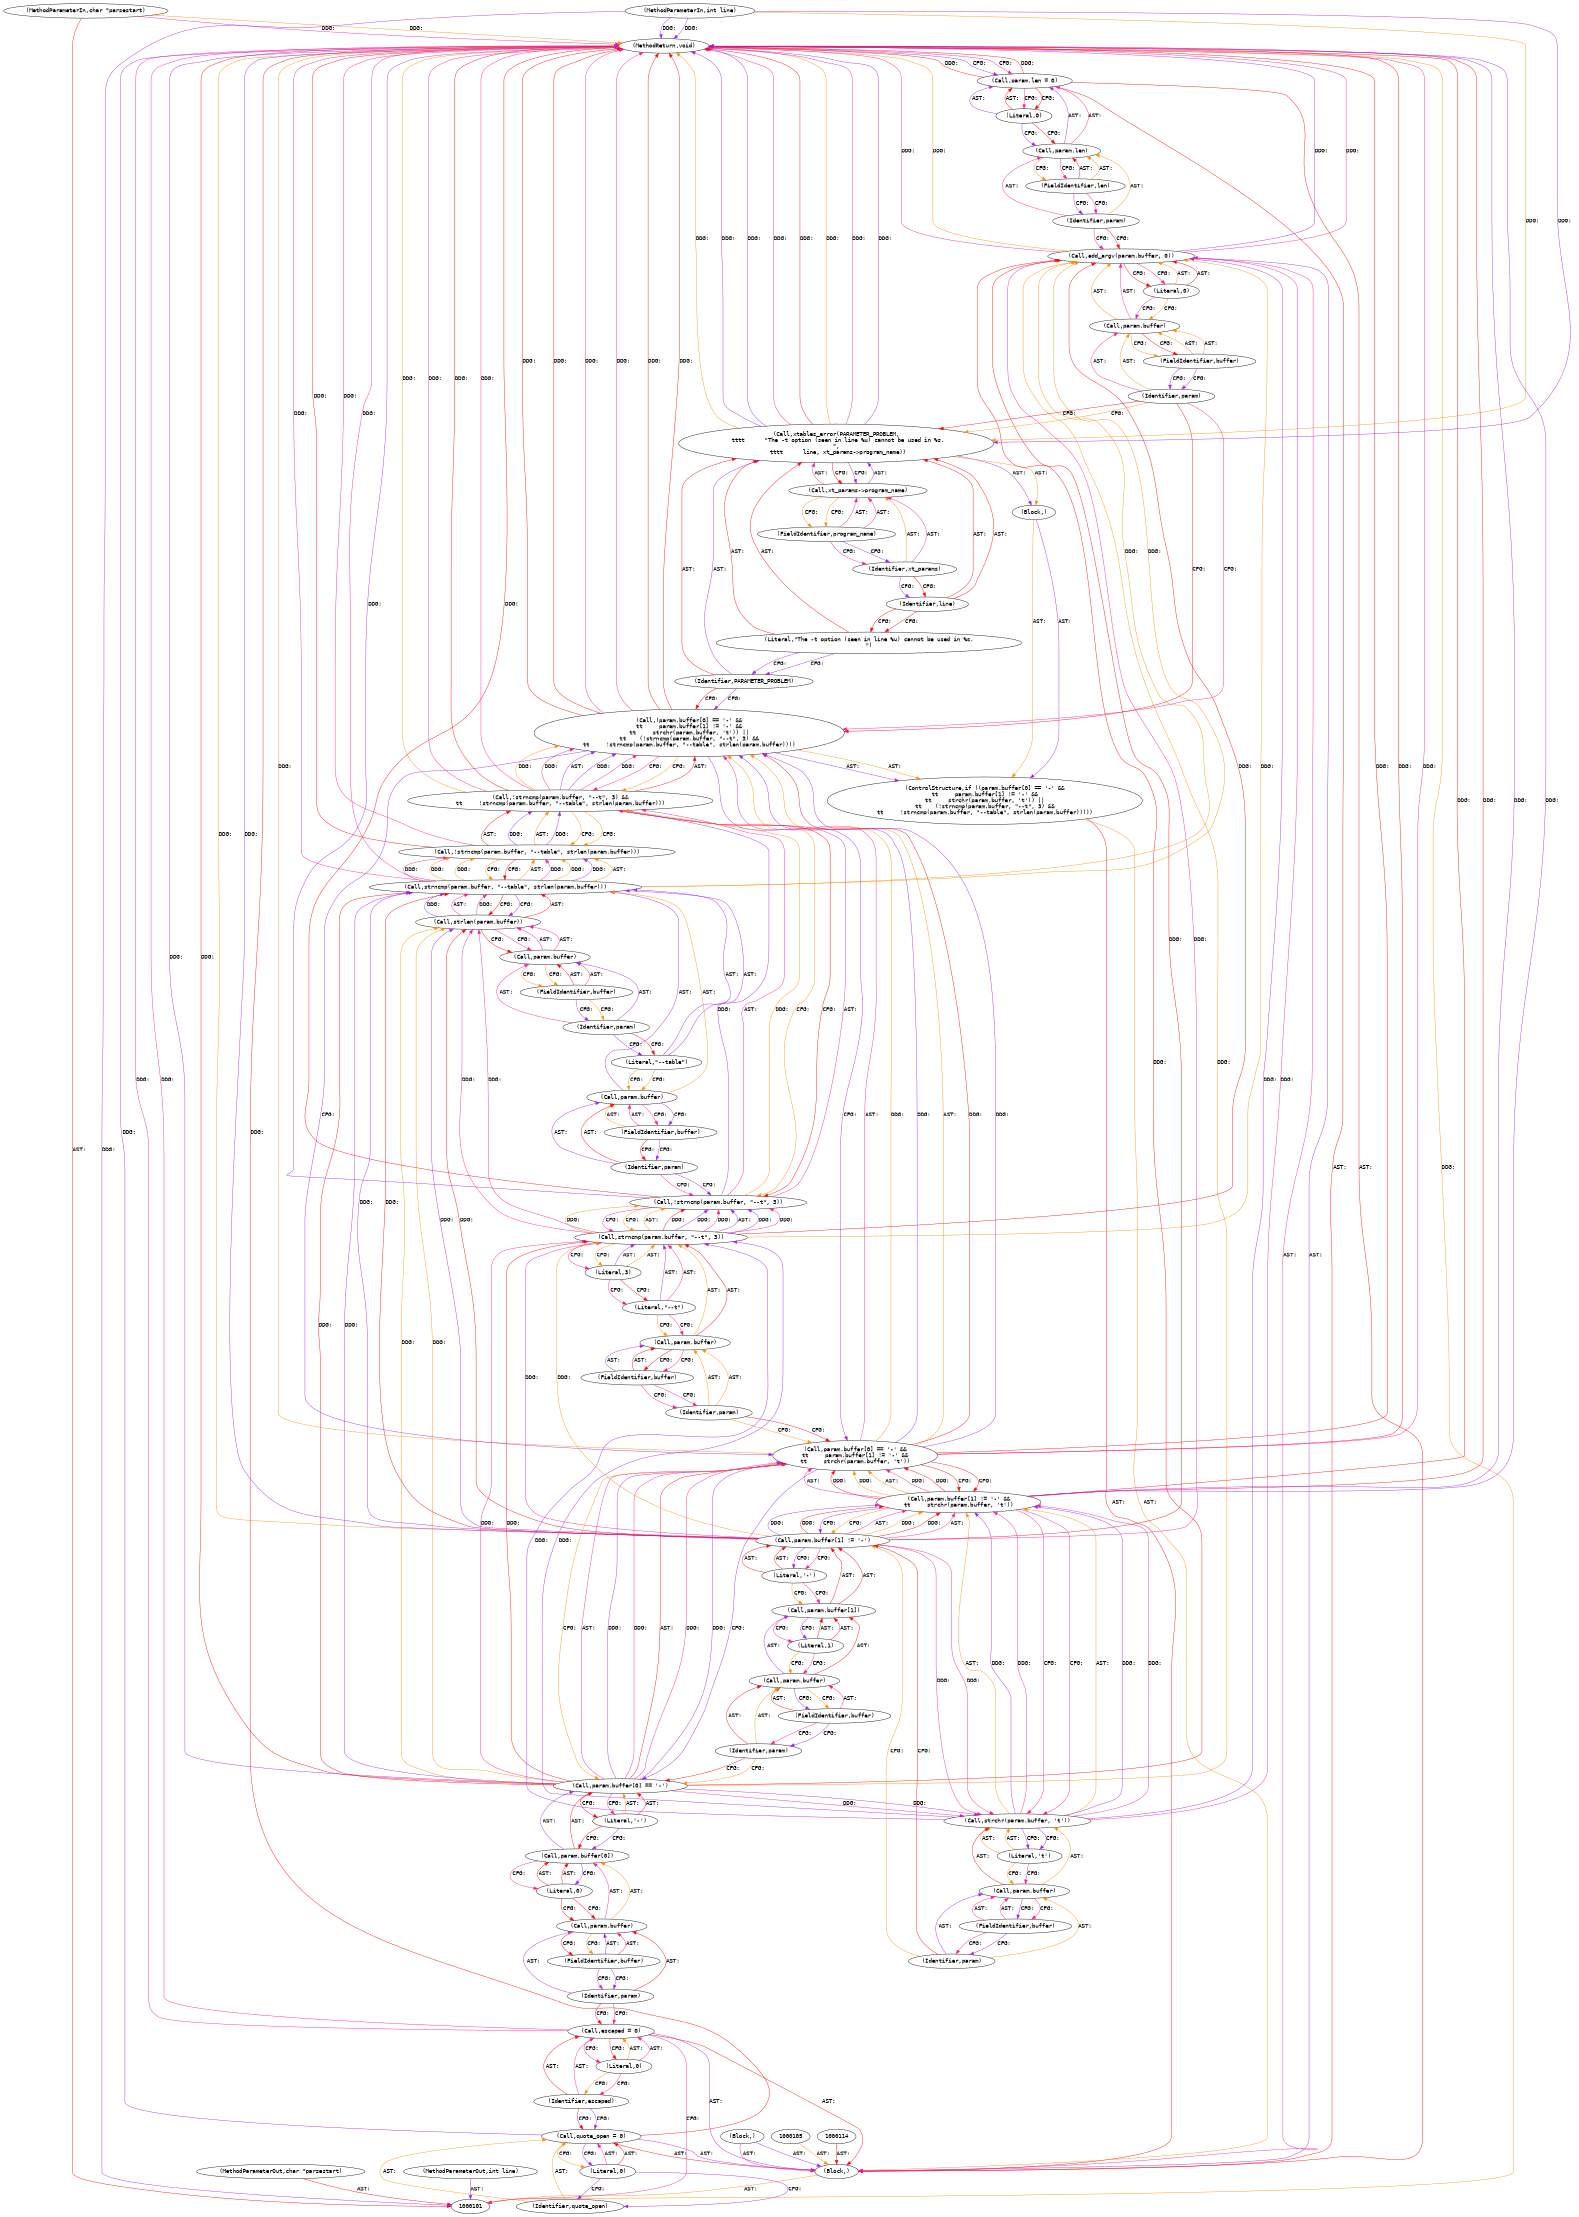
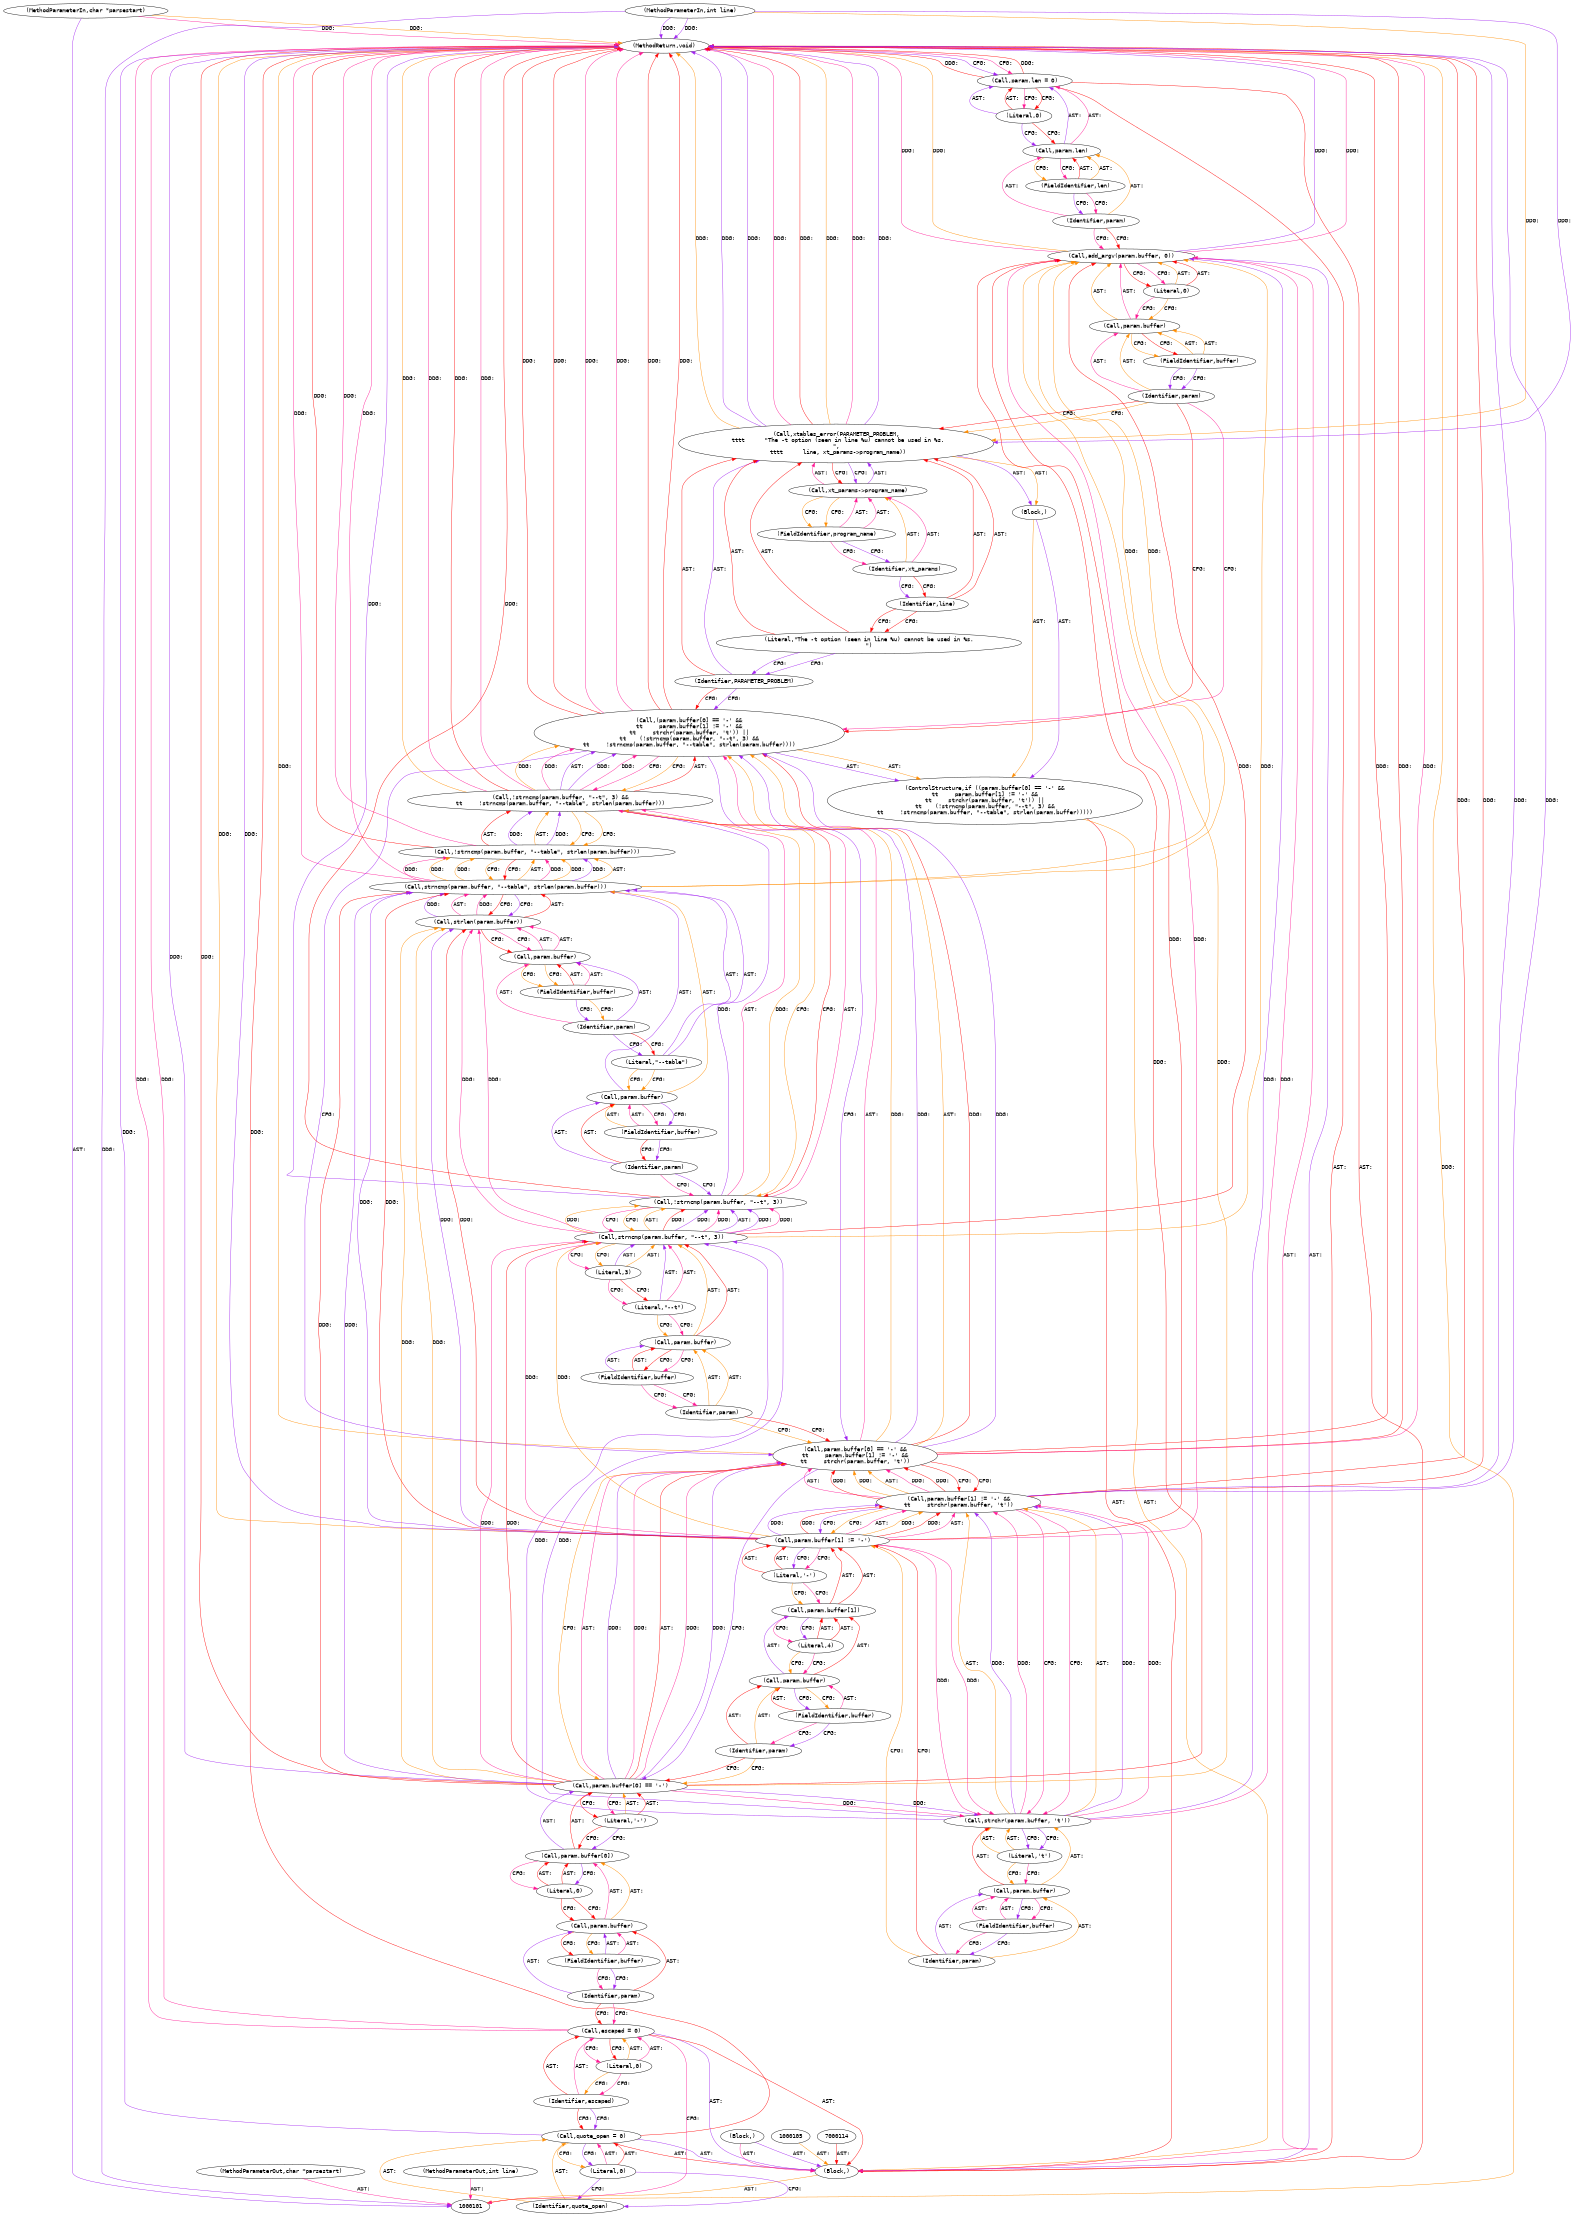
(73, 1284) -> (73, 1284)
(816, 1646) -> (816, 1646)
(837, 2136) -> (837, 2136)
(470, 2187) -> (470, 2187)
(374, 2195) -> (374, 2195)
